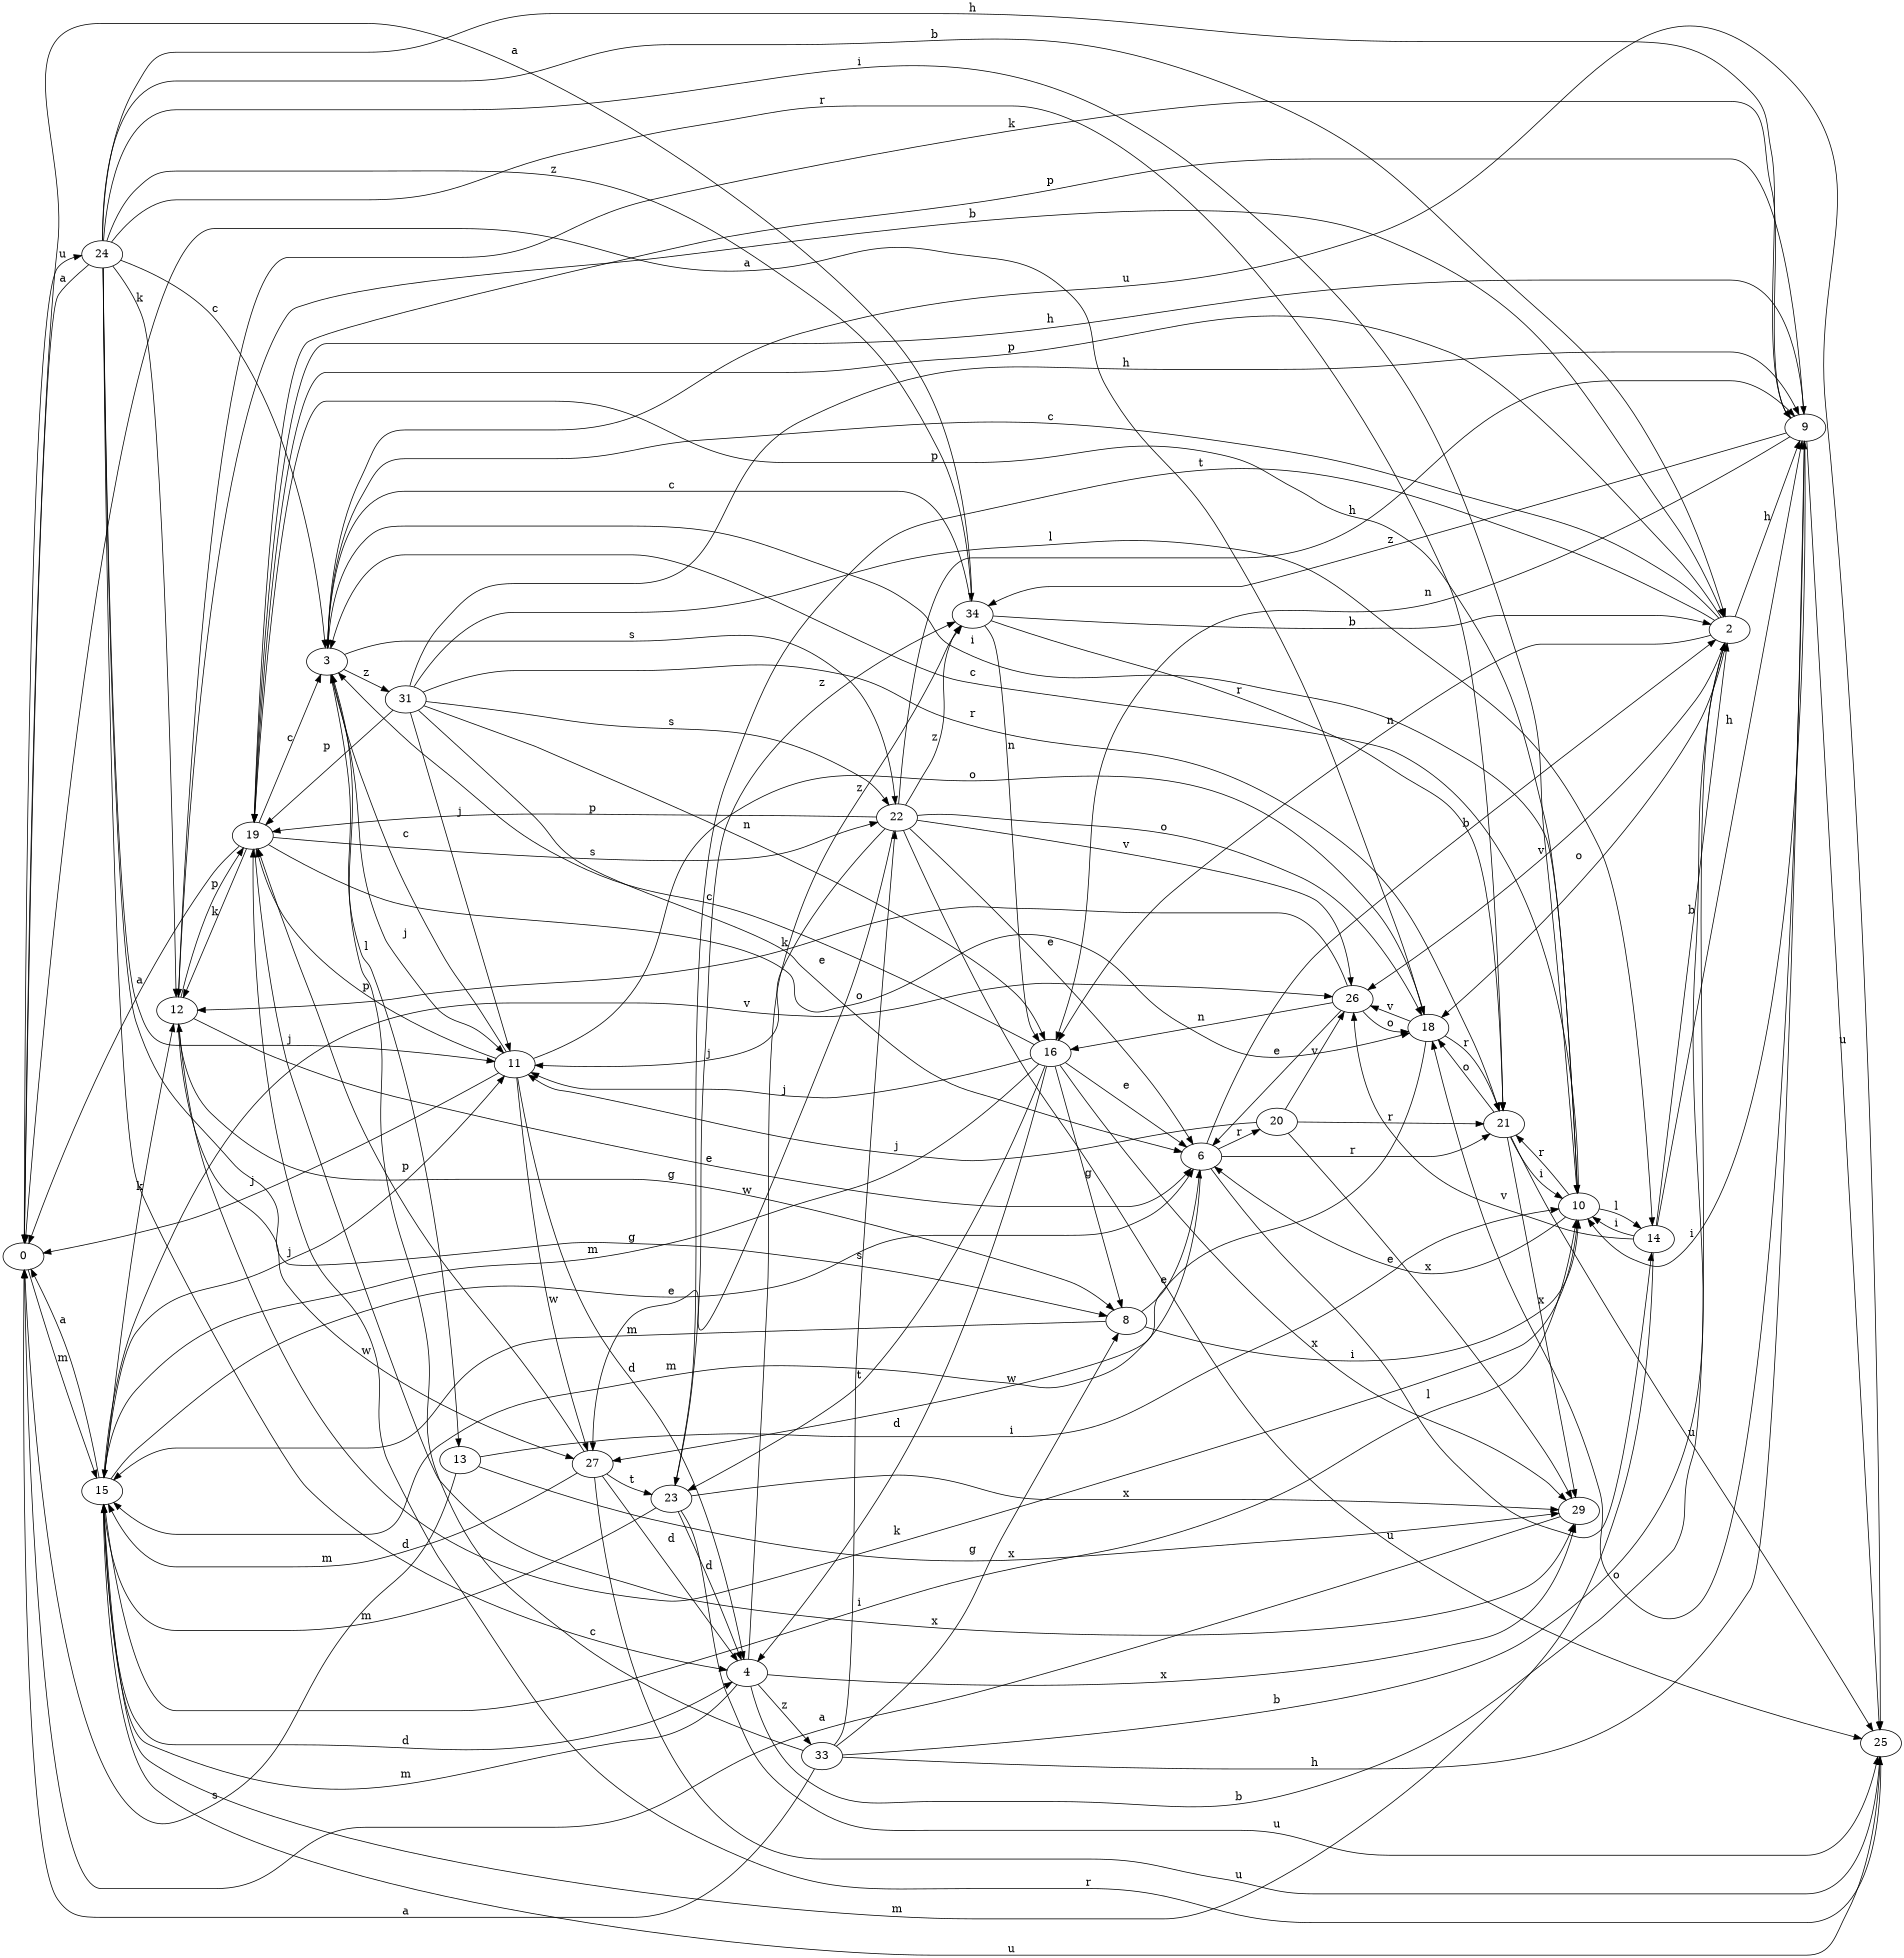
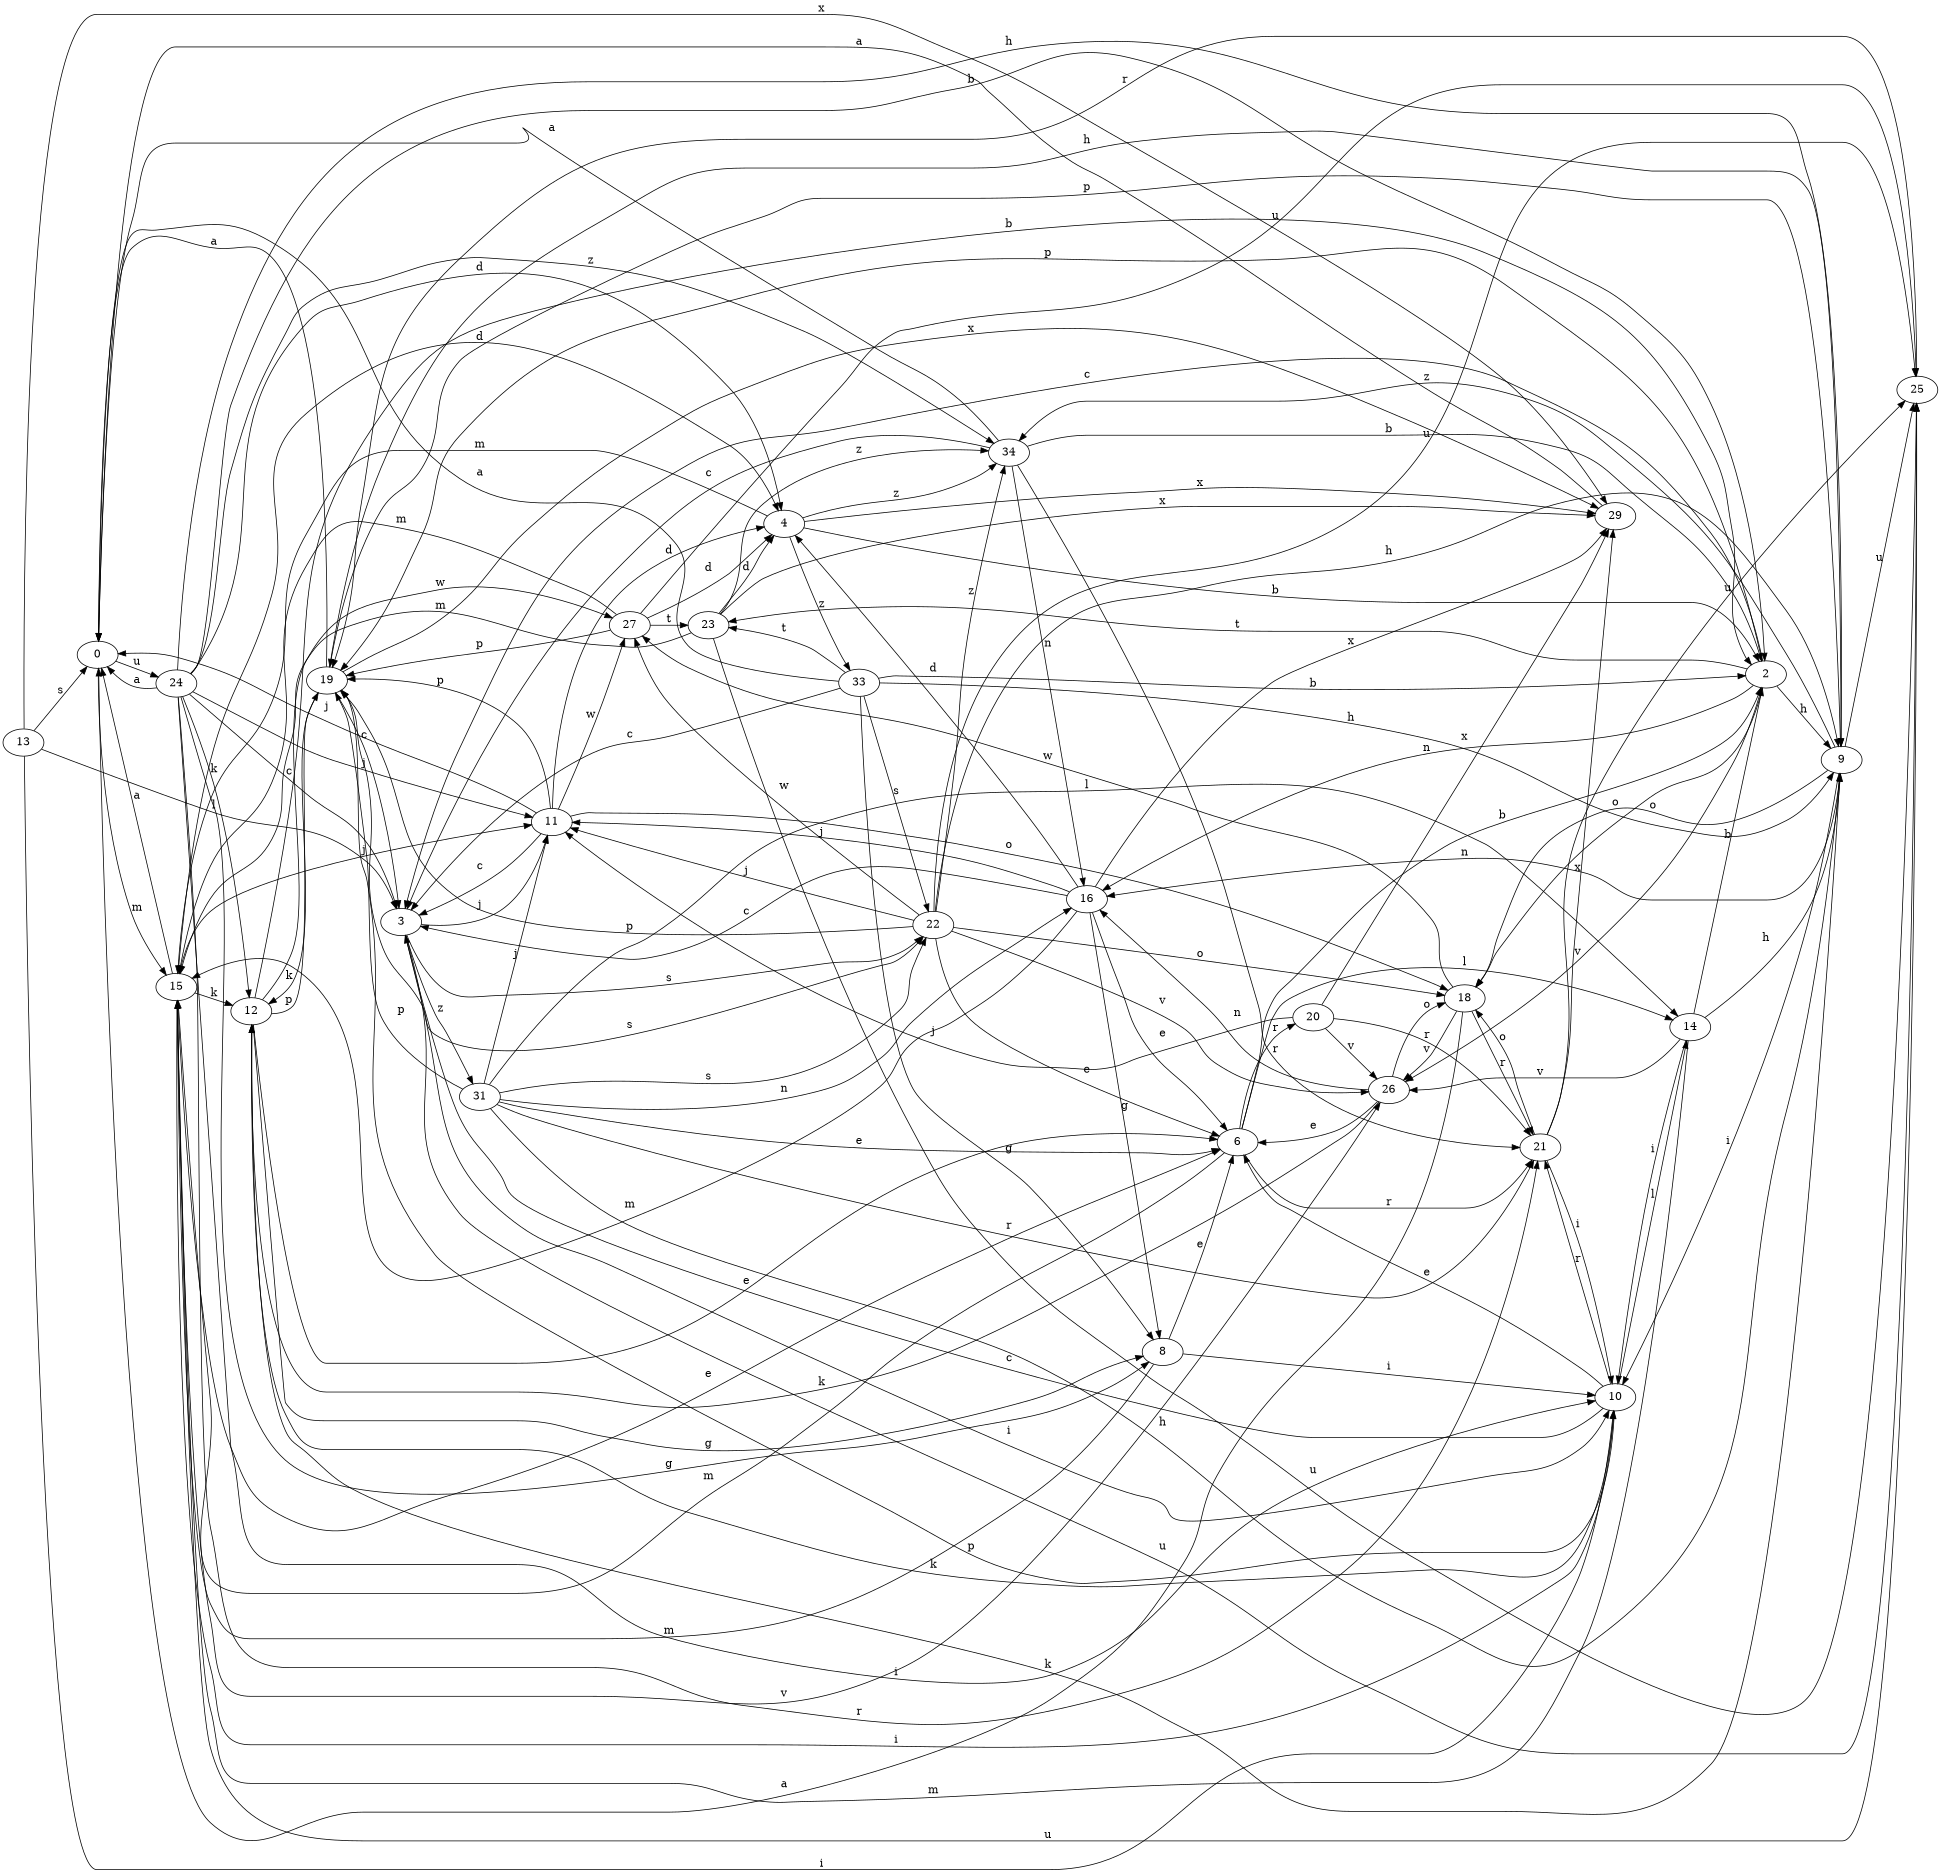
(838, 1008) -> none
(393, 1036) -> (227, 816)
(915, 1316) -> (794, 642)
